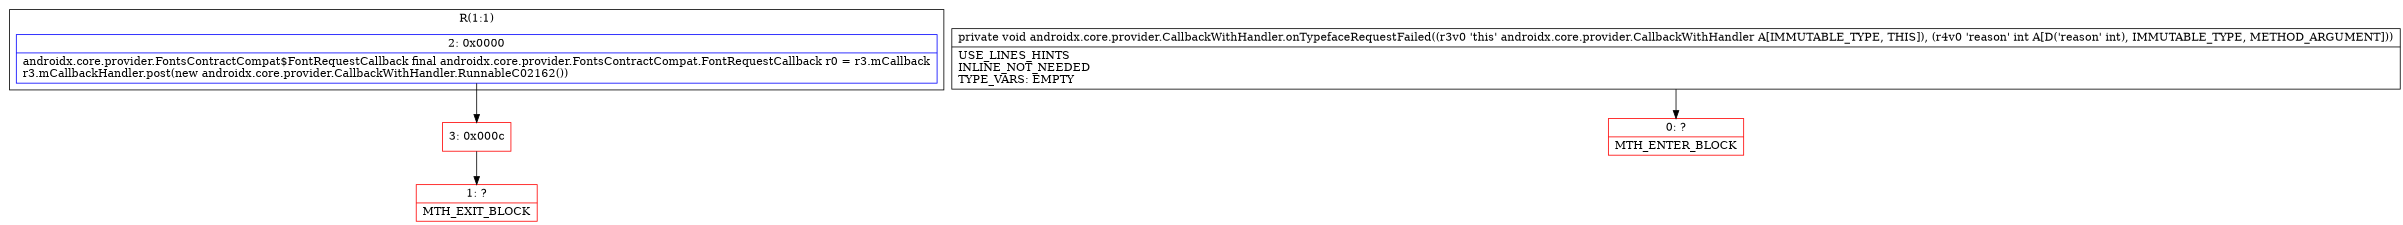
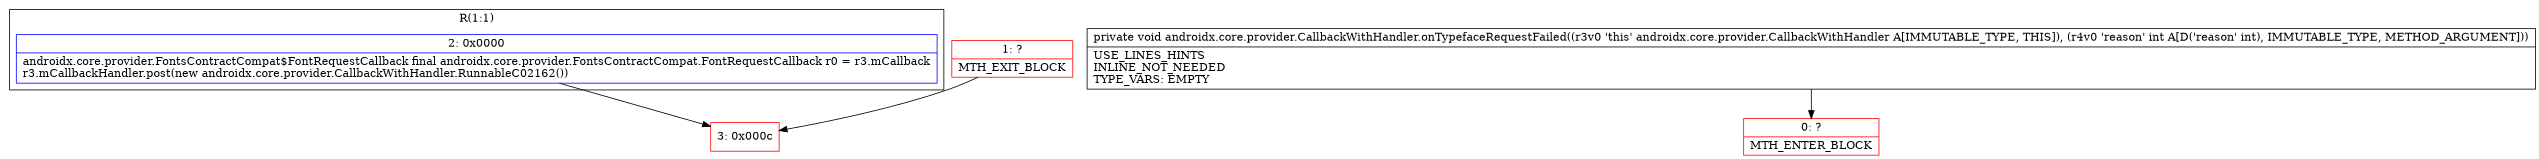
(477, 164) -> (884, 108)
